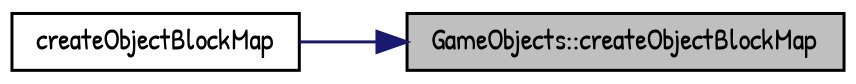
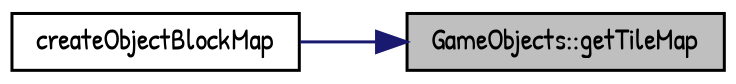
(626, 42) -> (566, 42)
